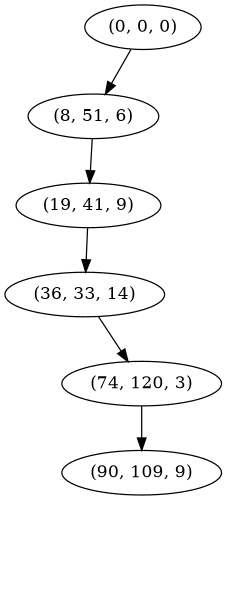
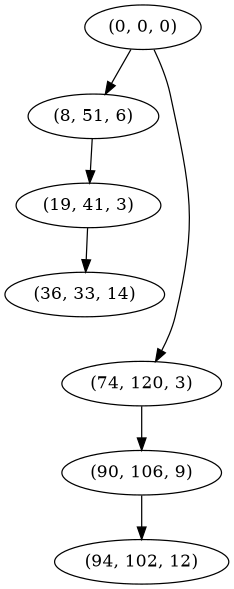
(88, 205) -> (88, 205)
(110, 334) -> (189, 200)
(142, 473) -> (142, 473)
none -> (142, 562)
